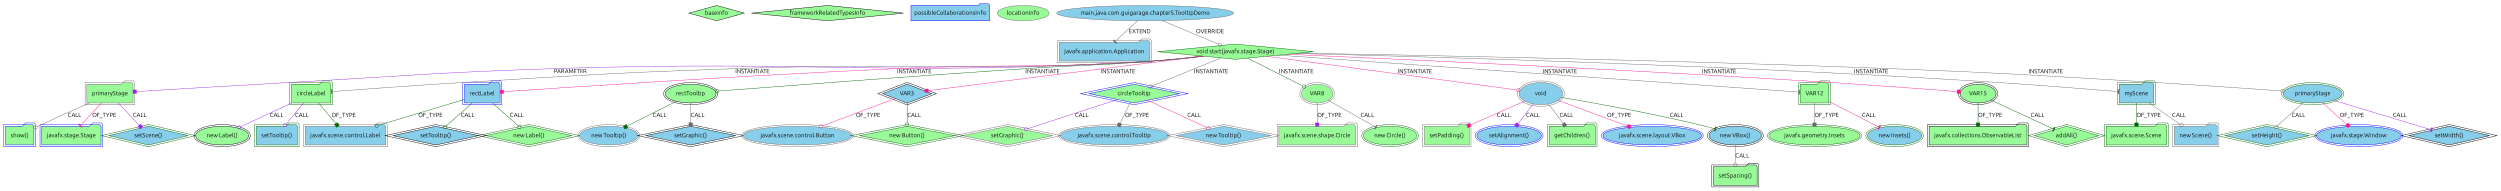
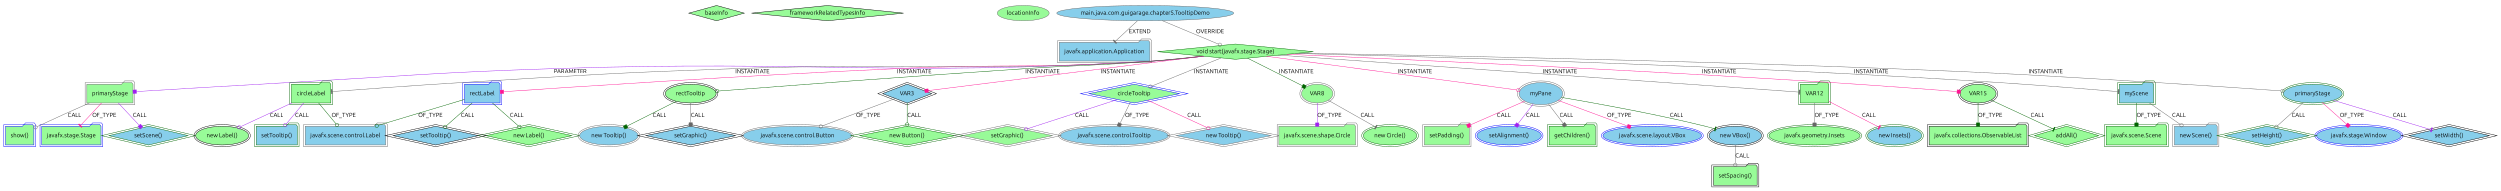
(950, 13) -> none
(1275, 72) -> (1275, 72)
(1541, 94) -> (1541, 94)
(859, 112) -> (859, 112)
(327, 113) -> (327, 113)
